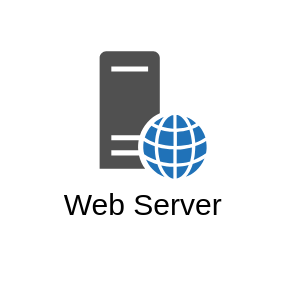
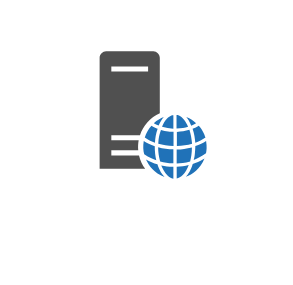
(144, 206) -> none
